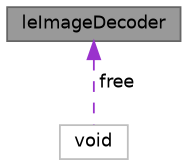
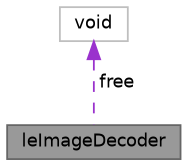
(94, 92) -> (94, 92)
